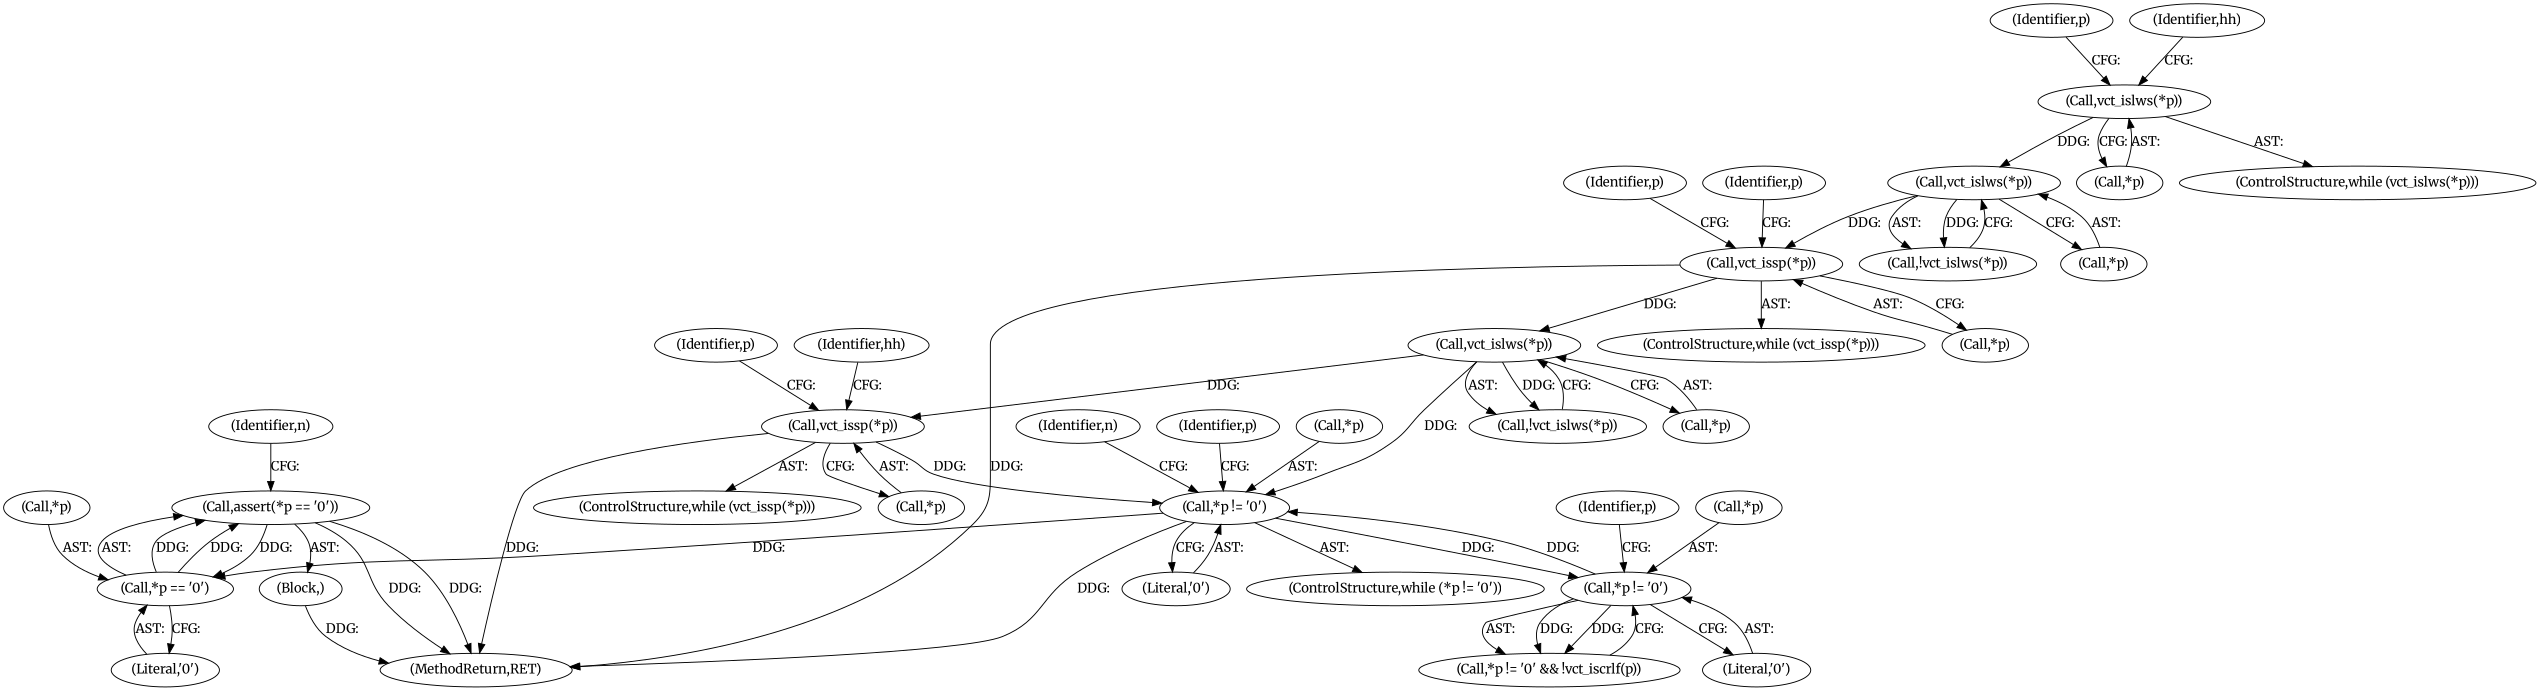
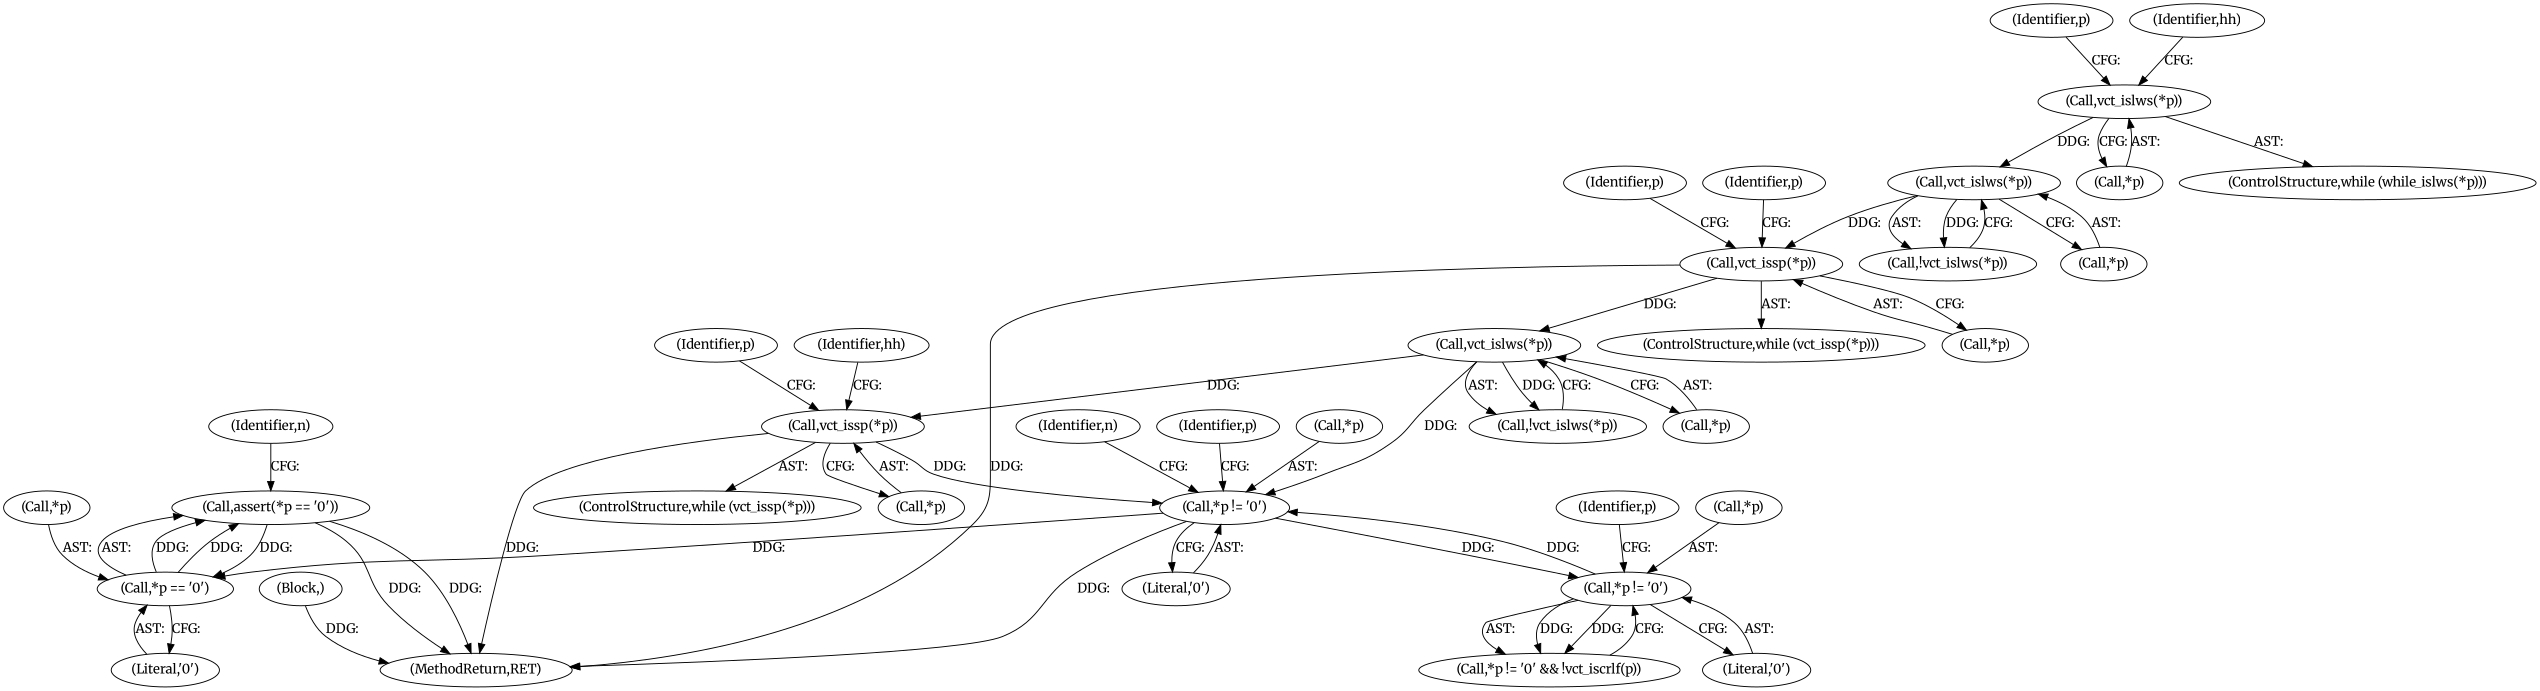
(2358, 183) -> (2358, 183)
(308, 541) -> none
(1395, 589) -> none
